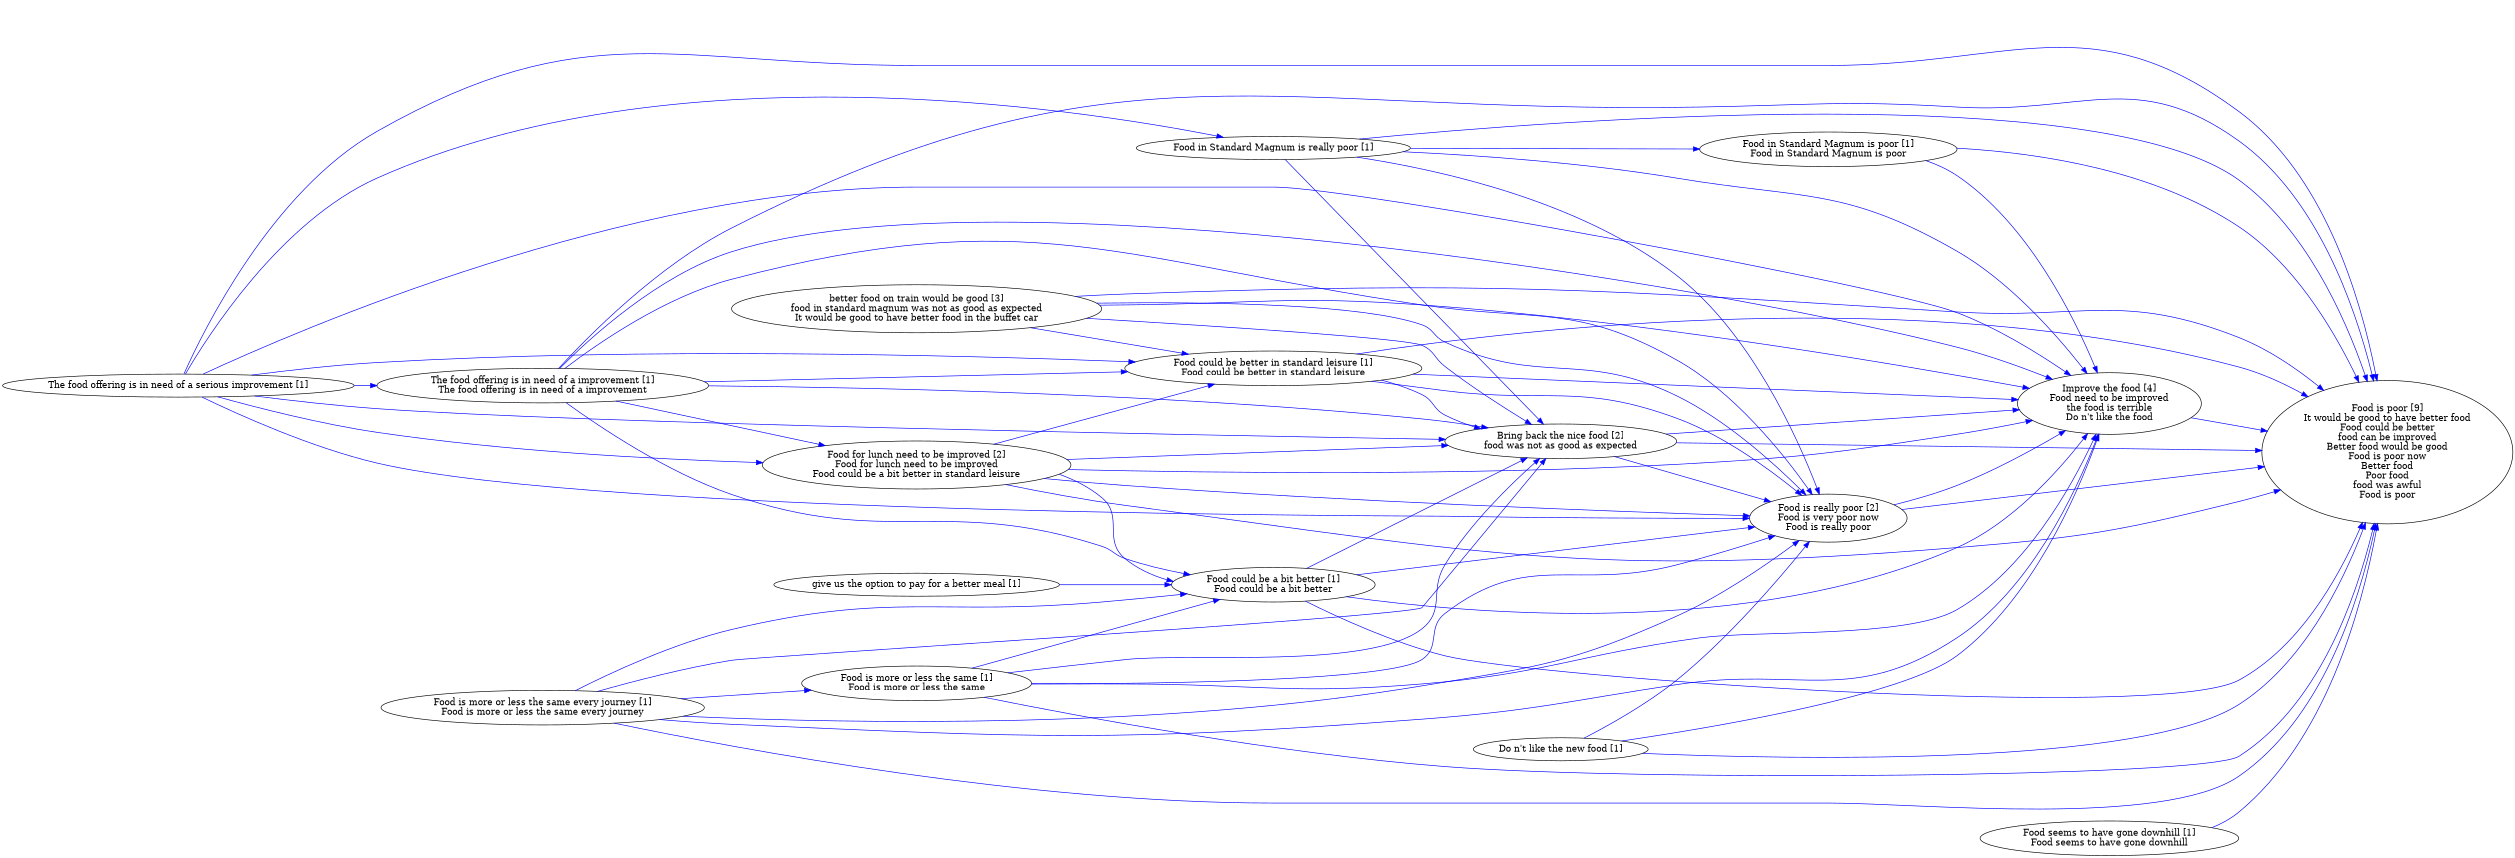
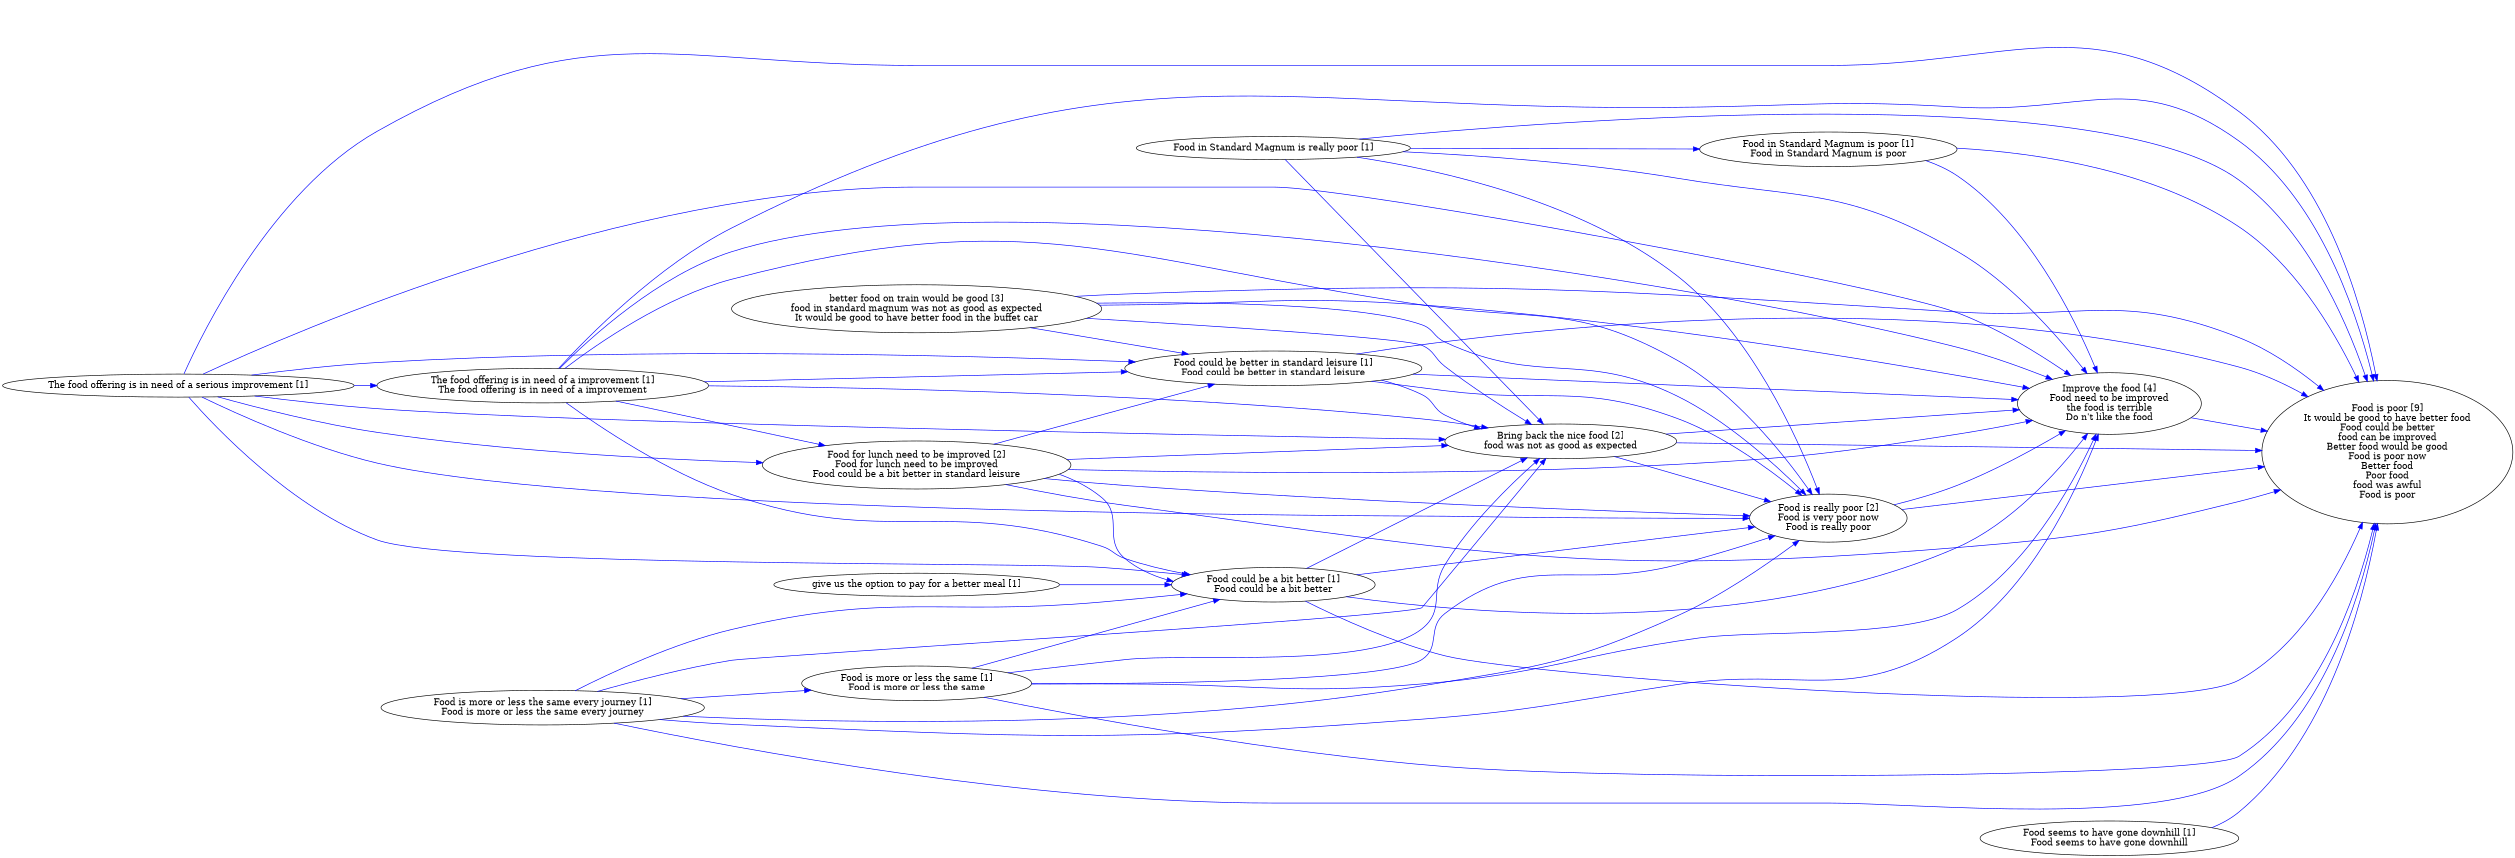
(655, 108) -> (660, 560)
(1561, 749) -> none
